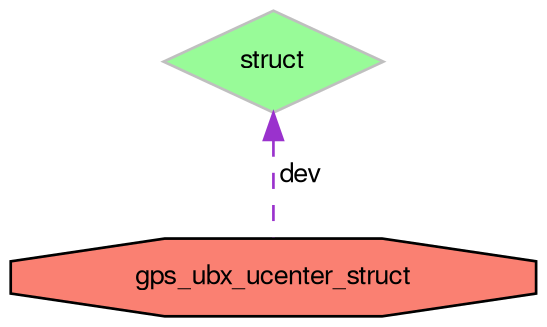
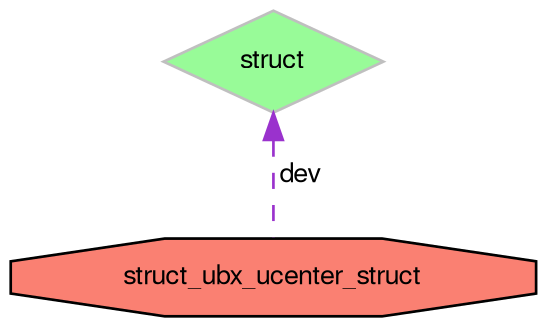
(273, 277) -> (273, 277)
